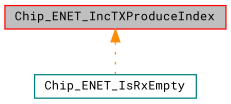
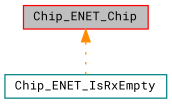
(115, 17) -> (86, 17)
